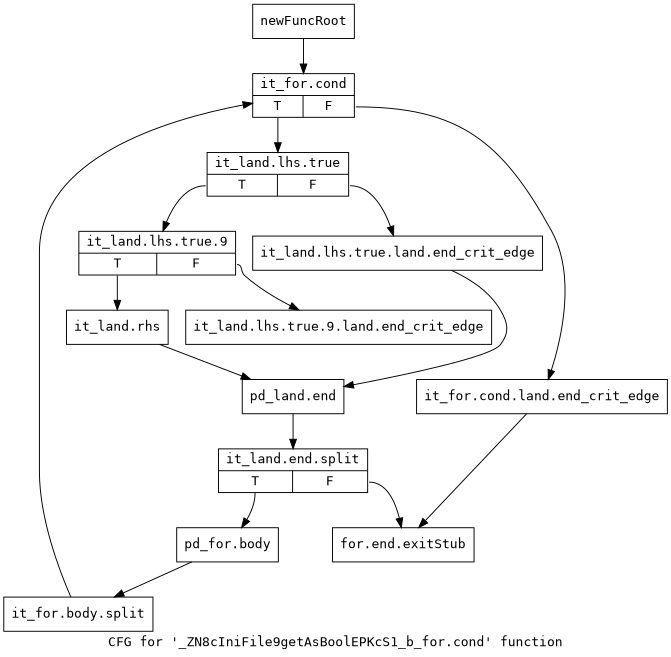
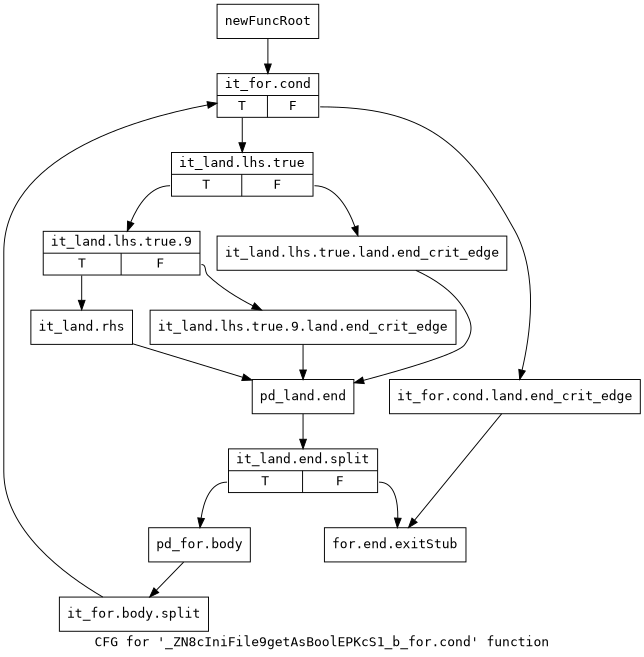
none -> (303, 357)
